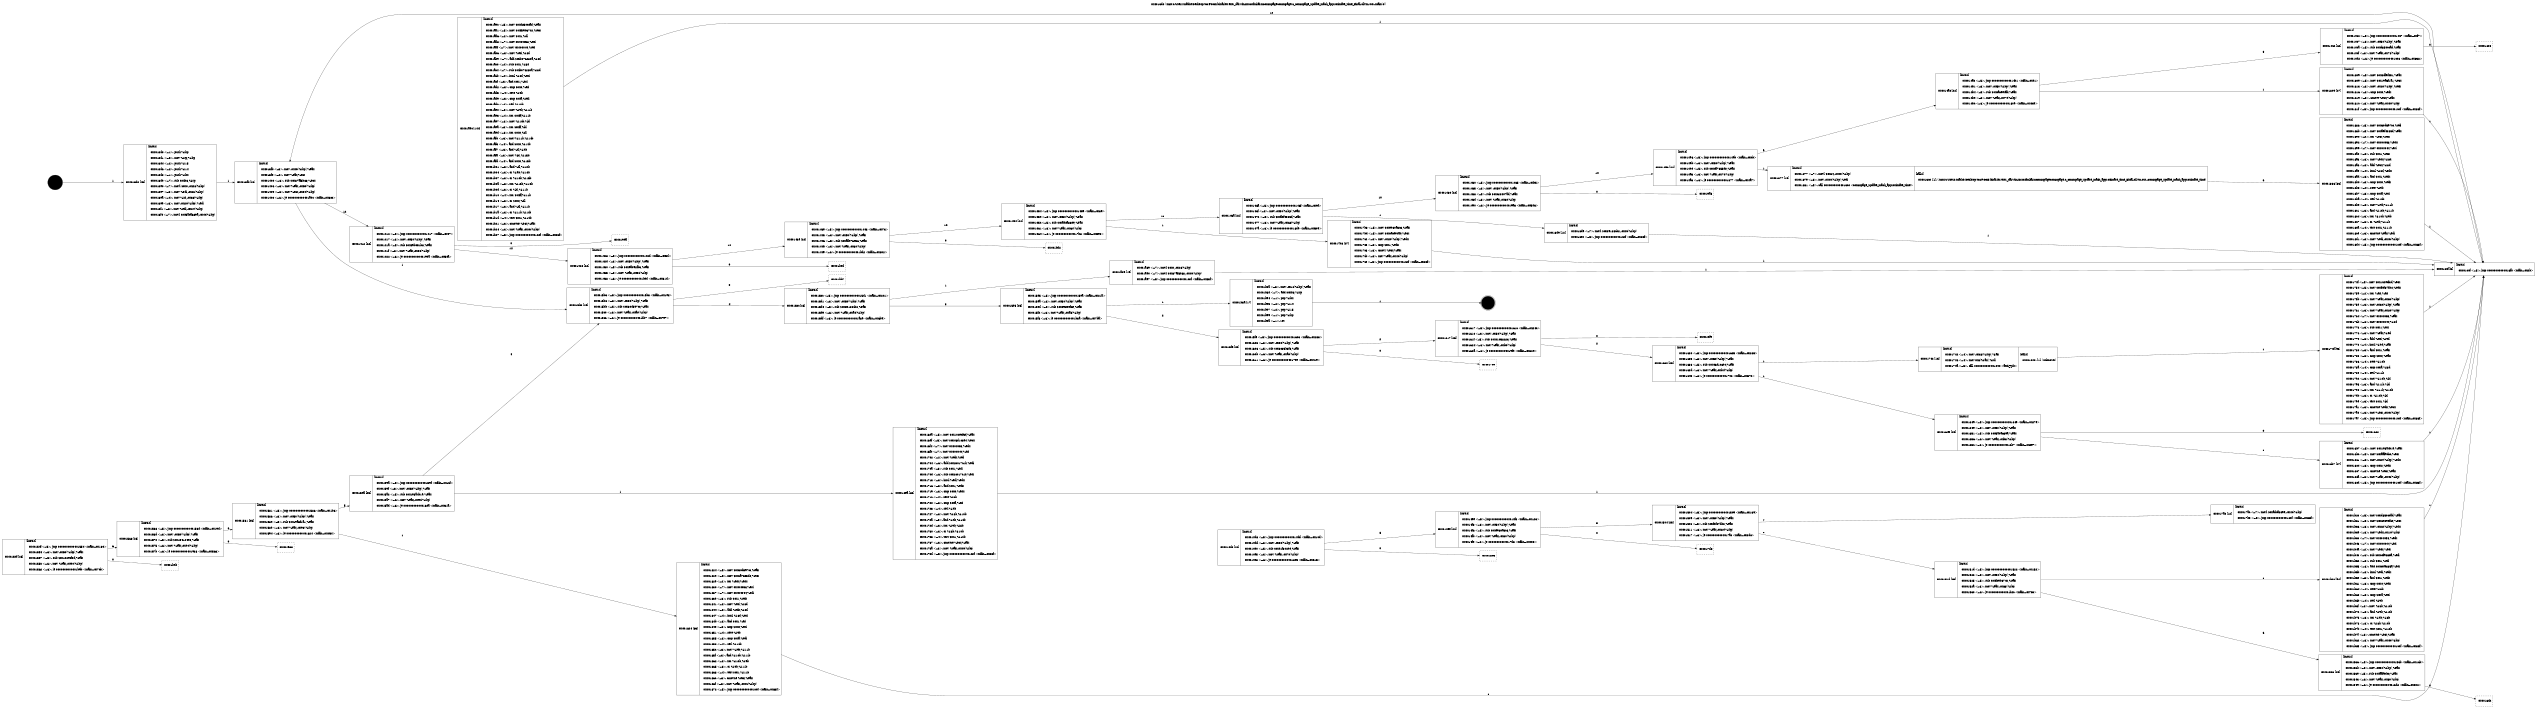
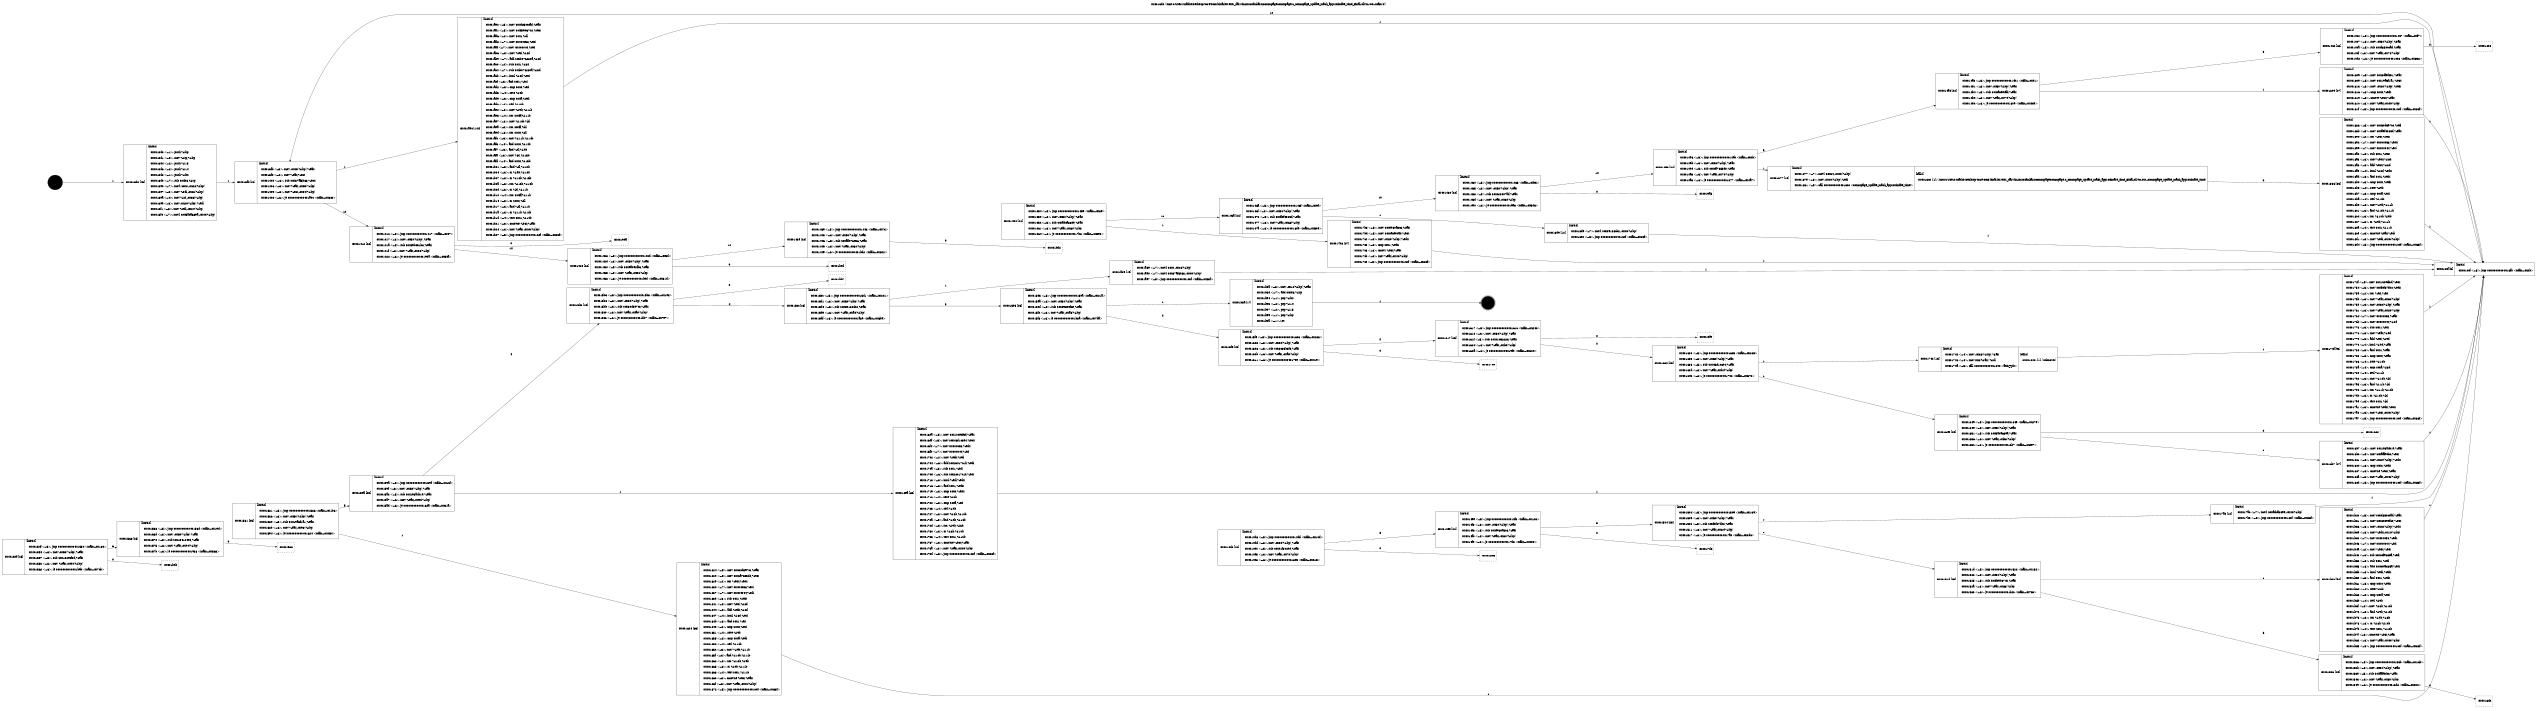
(945, 231) -> none
(413, 293) -> (396, 156)
none -> (2452, 446)
(227, 530) -> none
